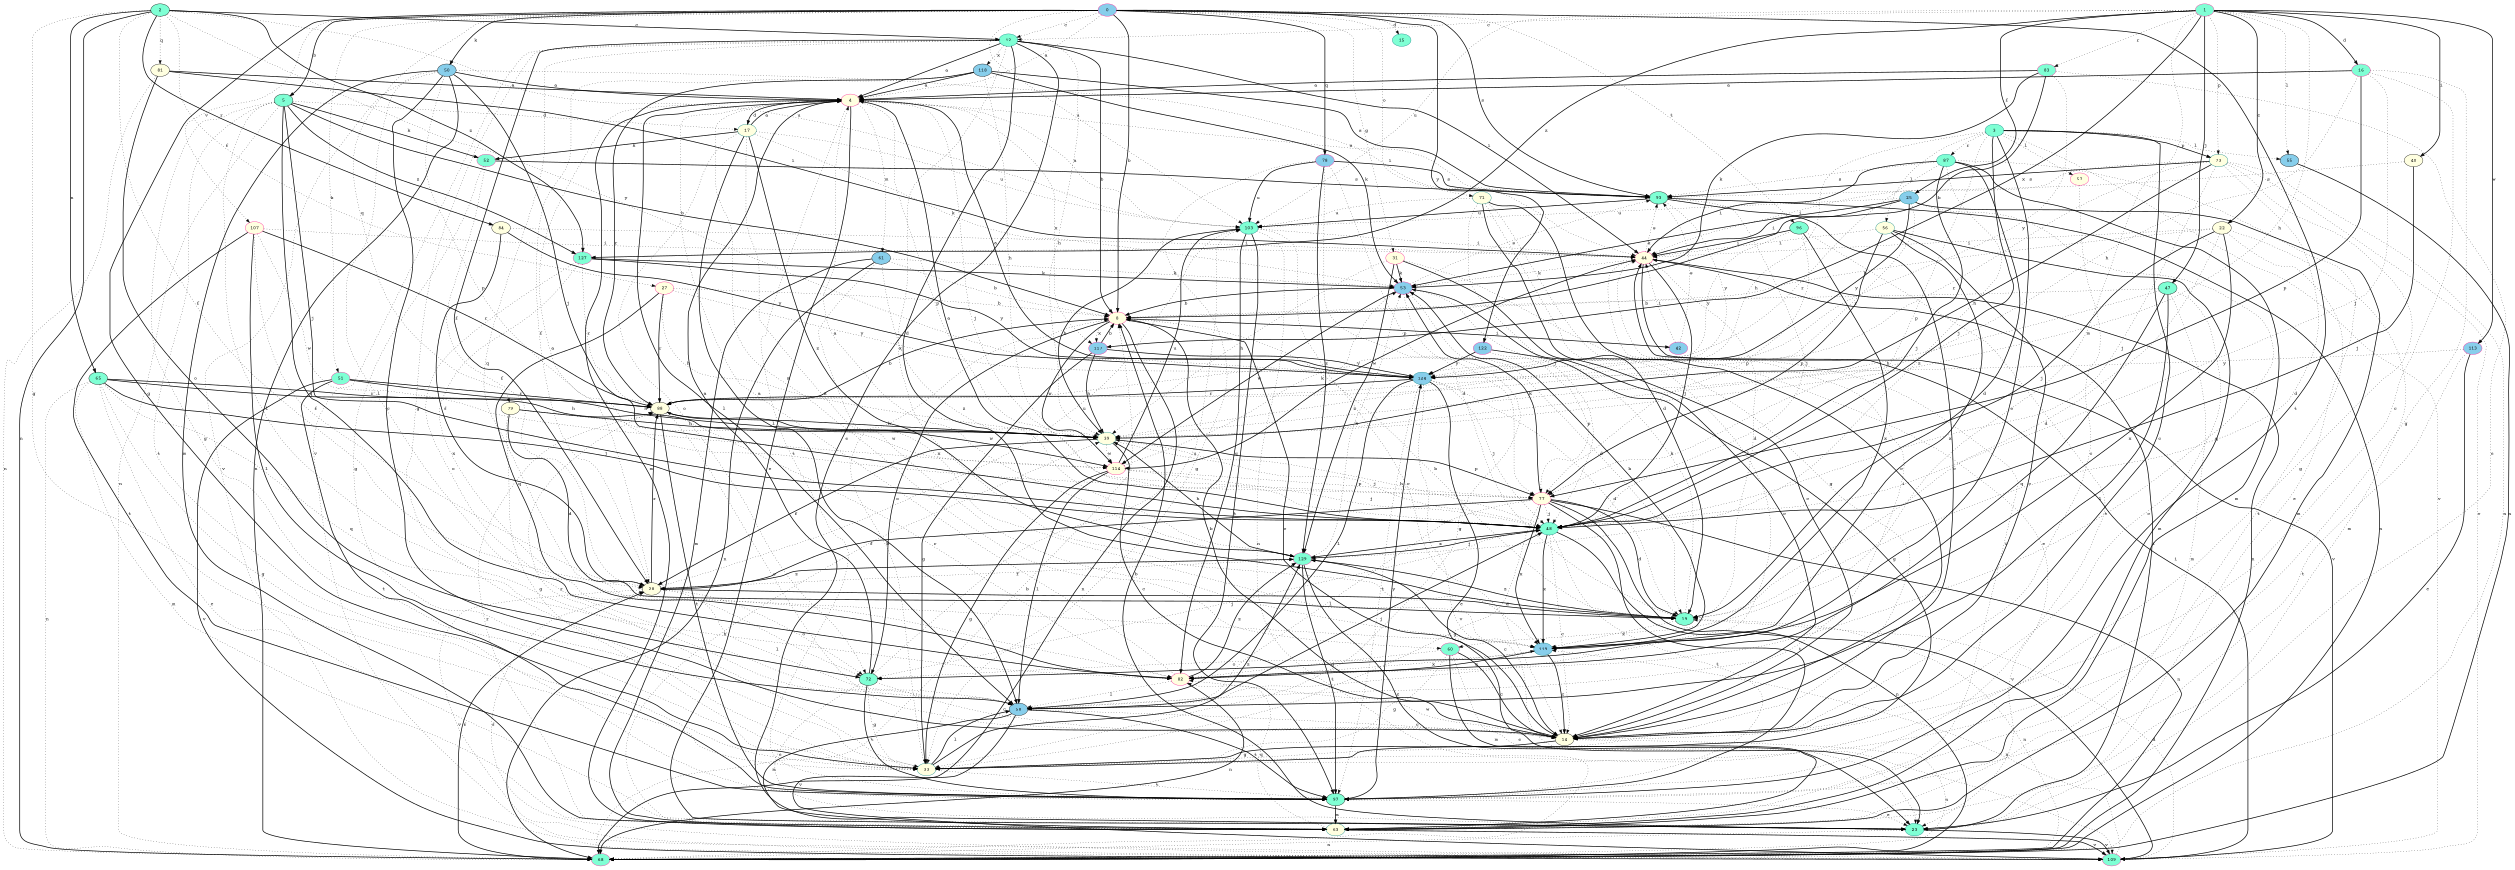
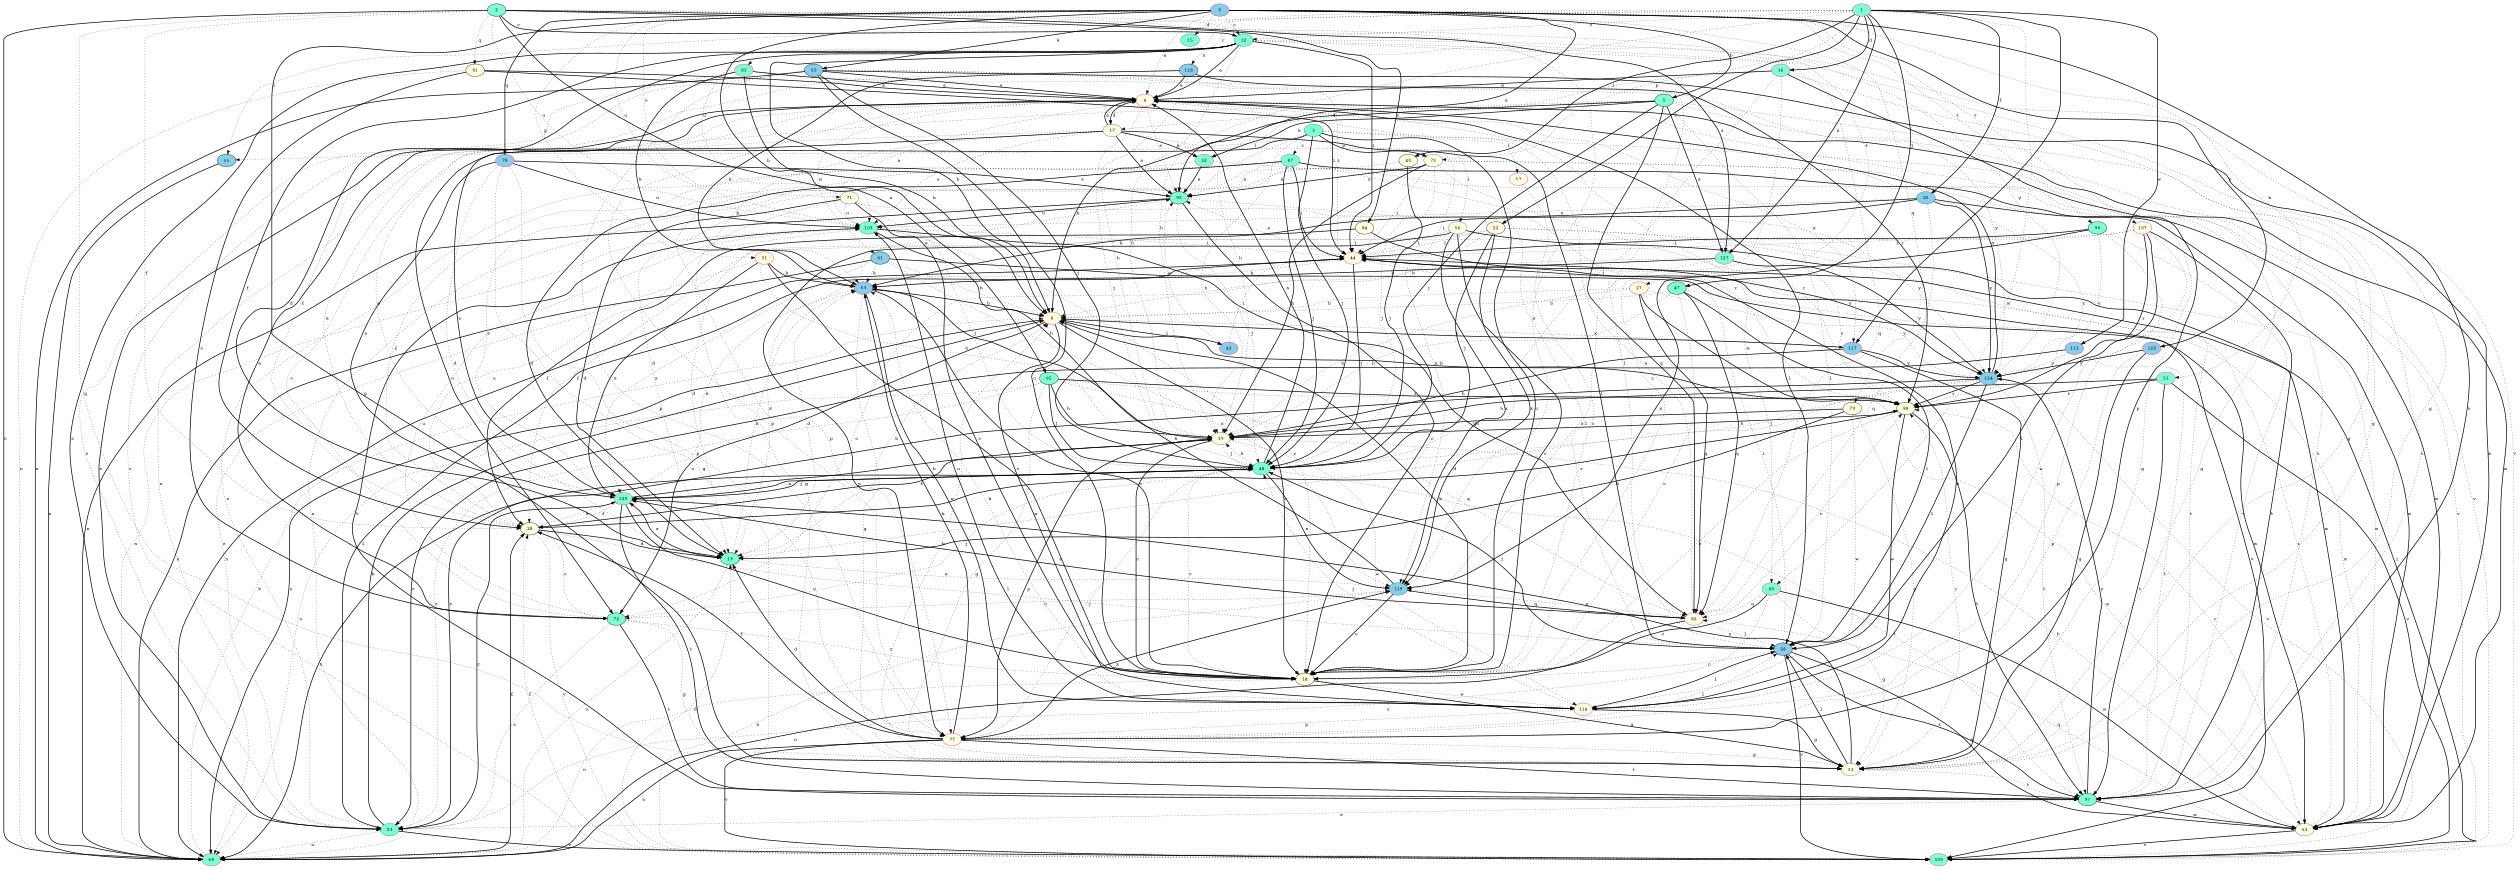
(1330, 110) -> (1139, 165)
(974, 565) -> (575, 515)
(1358, 698) -> (1442, 694)
